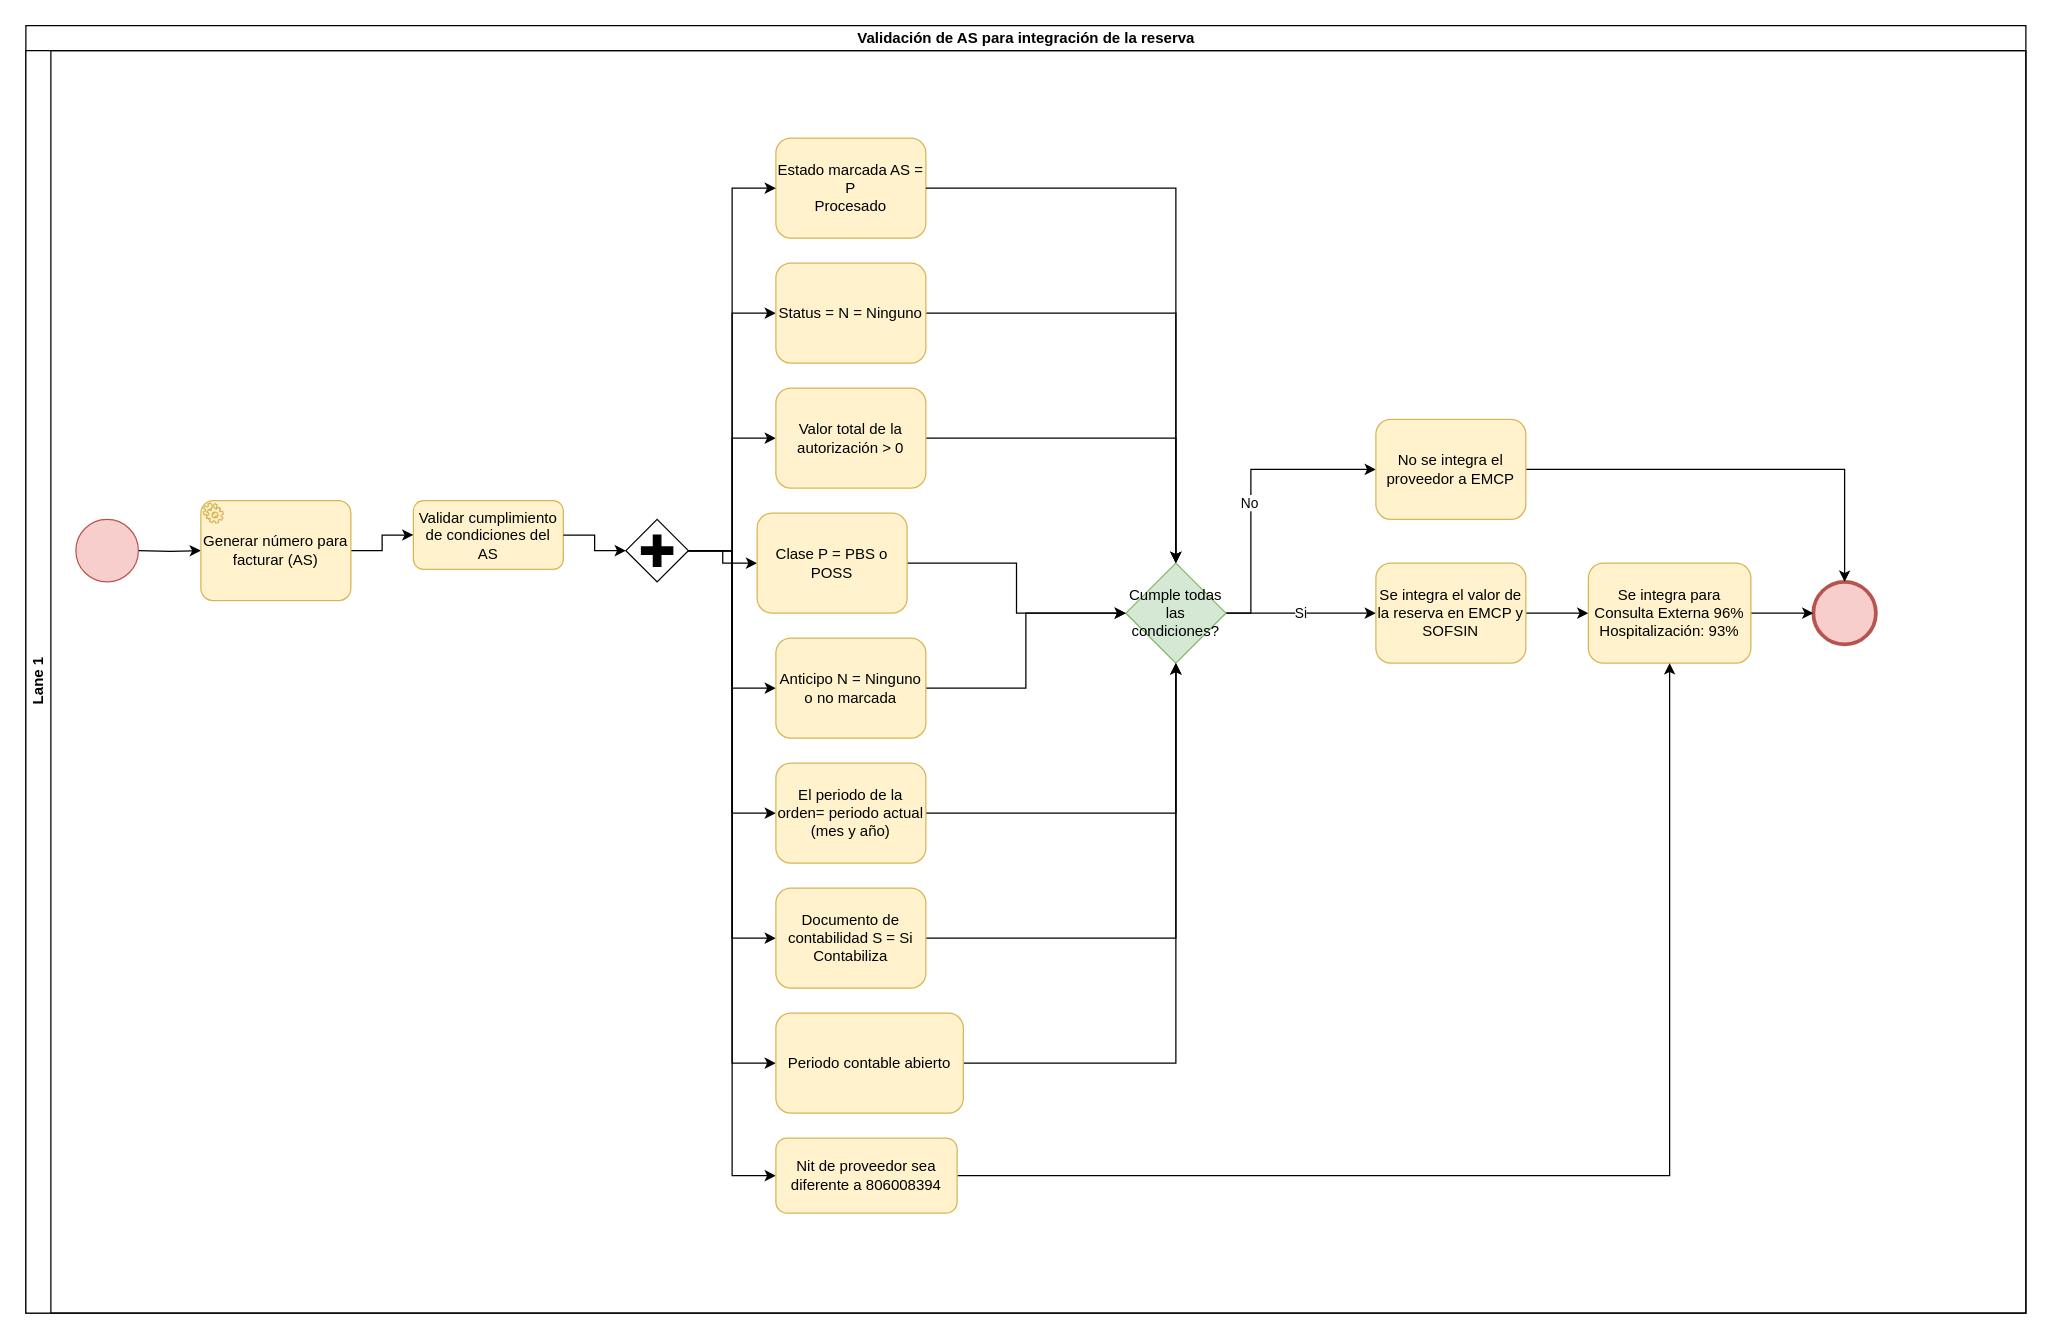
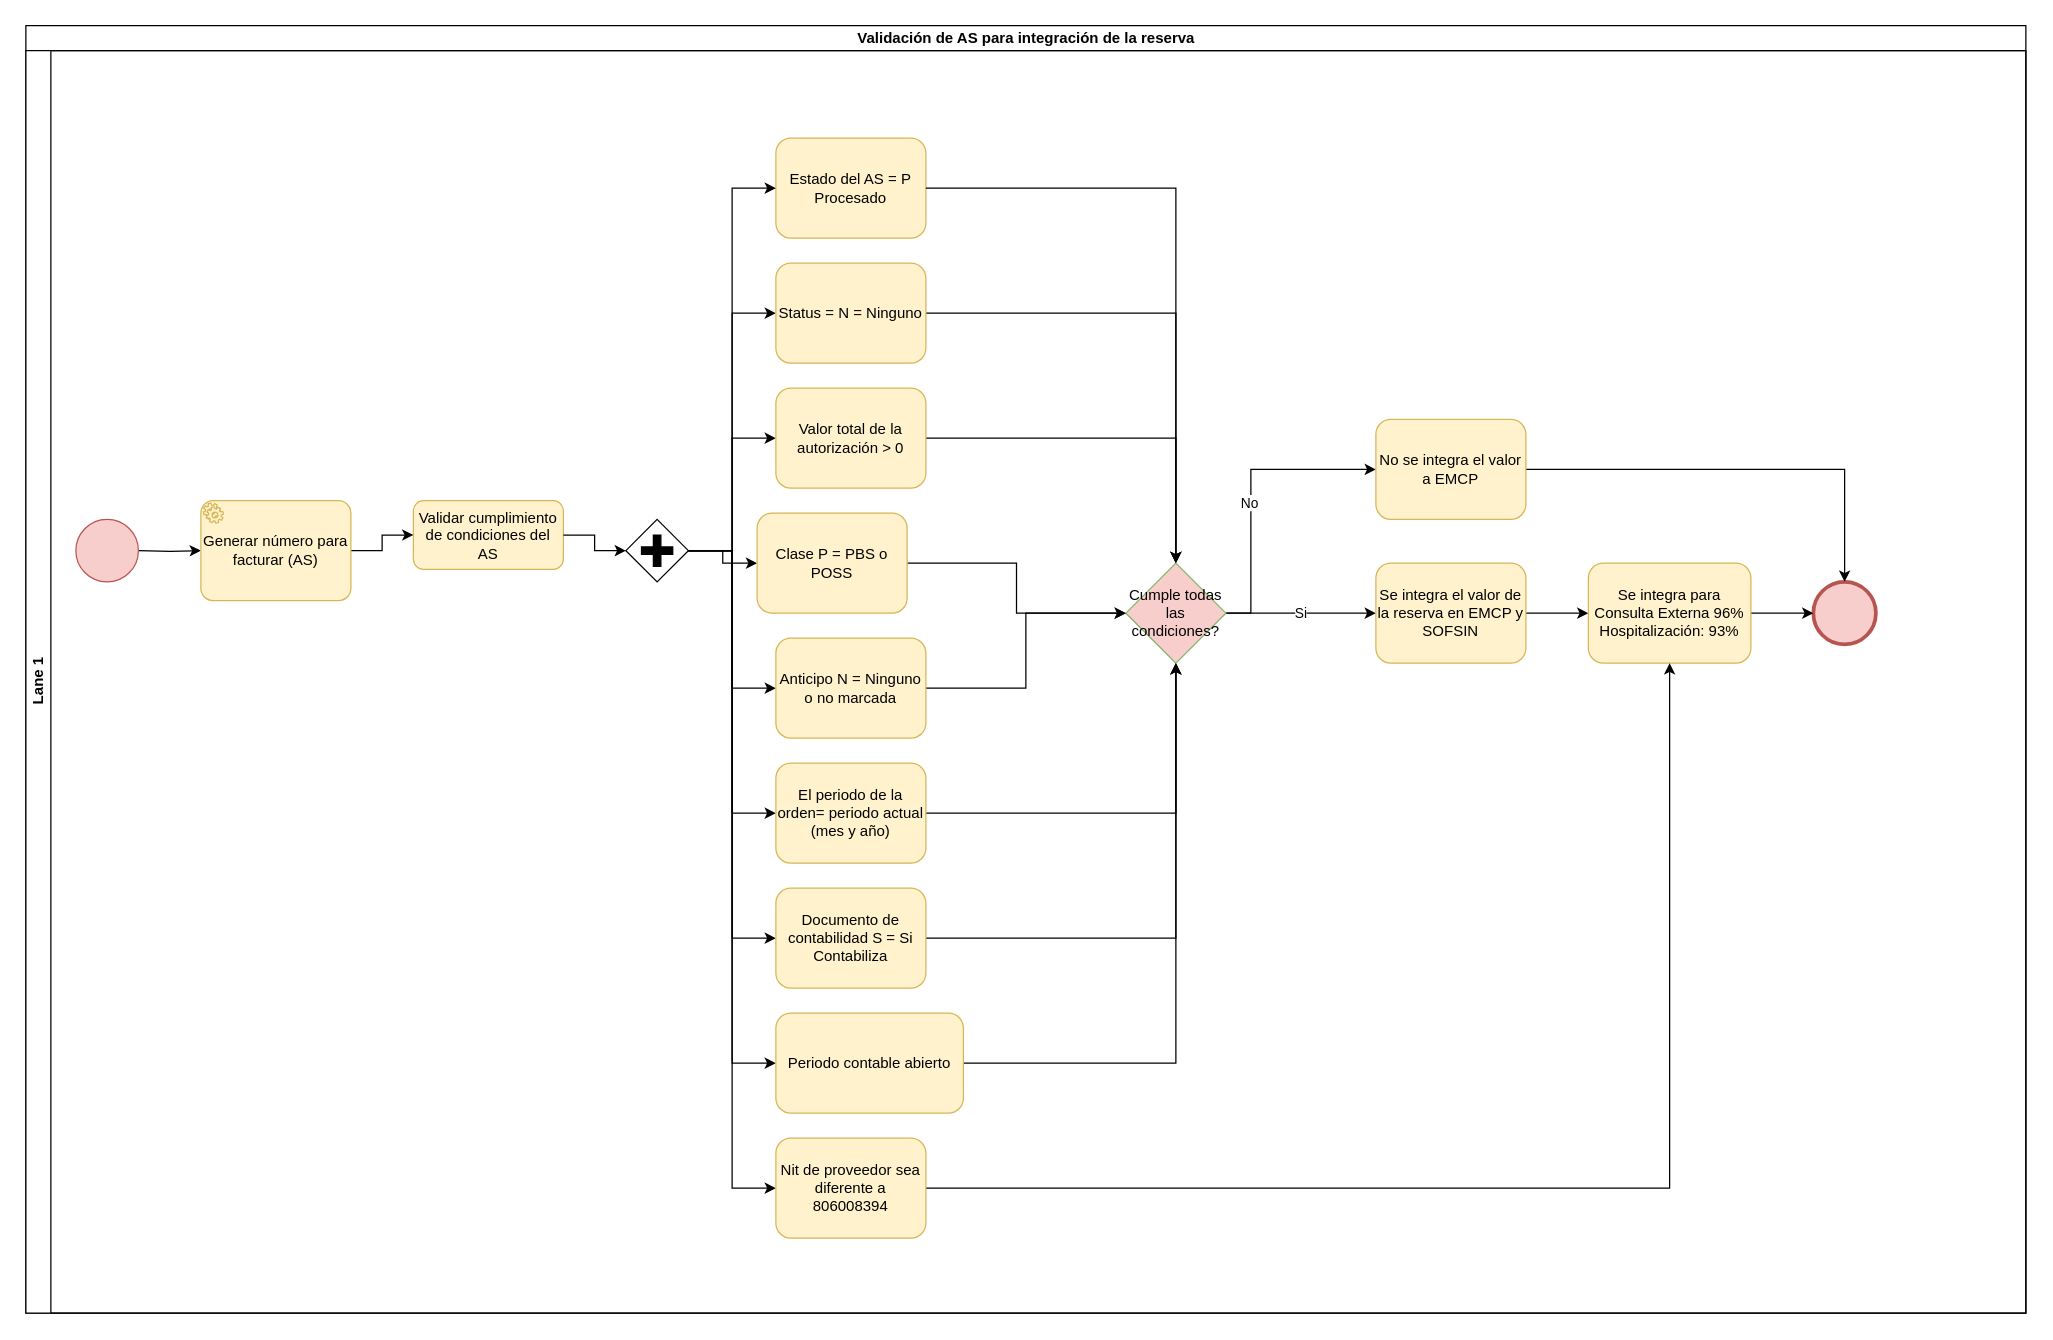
(851, 188) -> (851, 188)
(1451, 469) -> (1451, 469)
(1176, 613) -> (1176, 613)
(866, 1176) -> (851, 1188)
